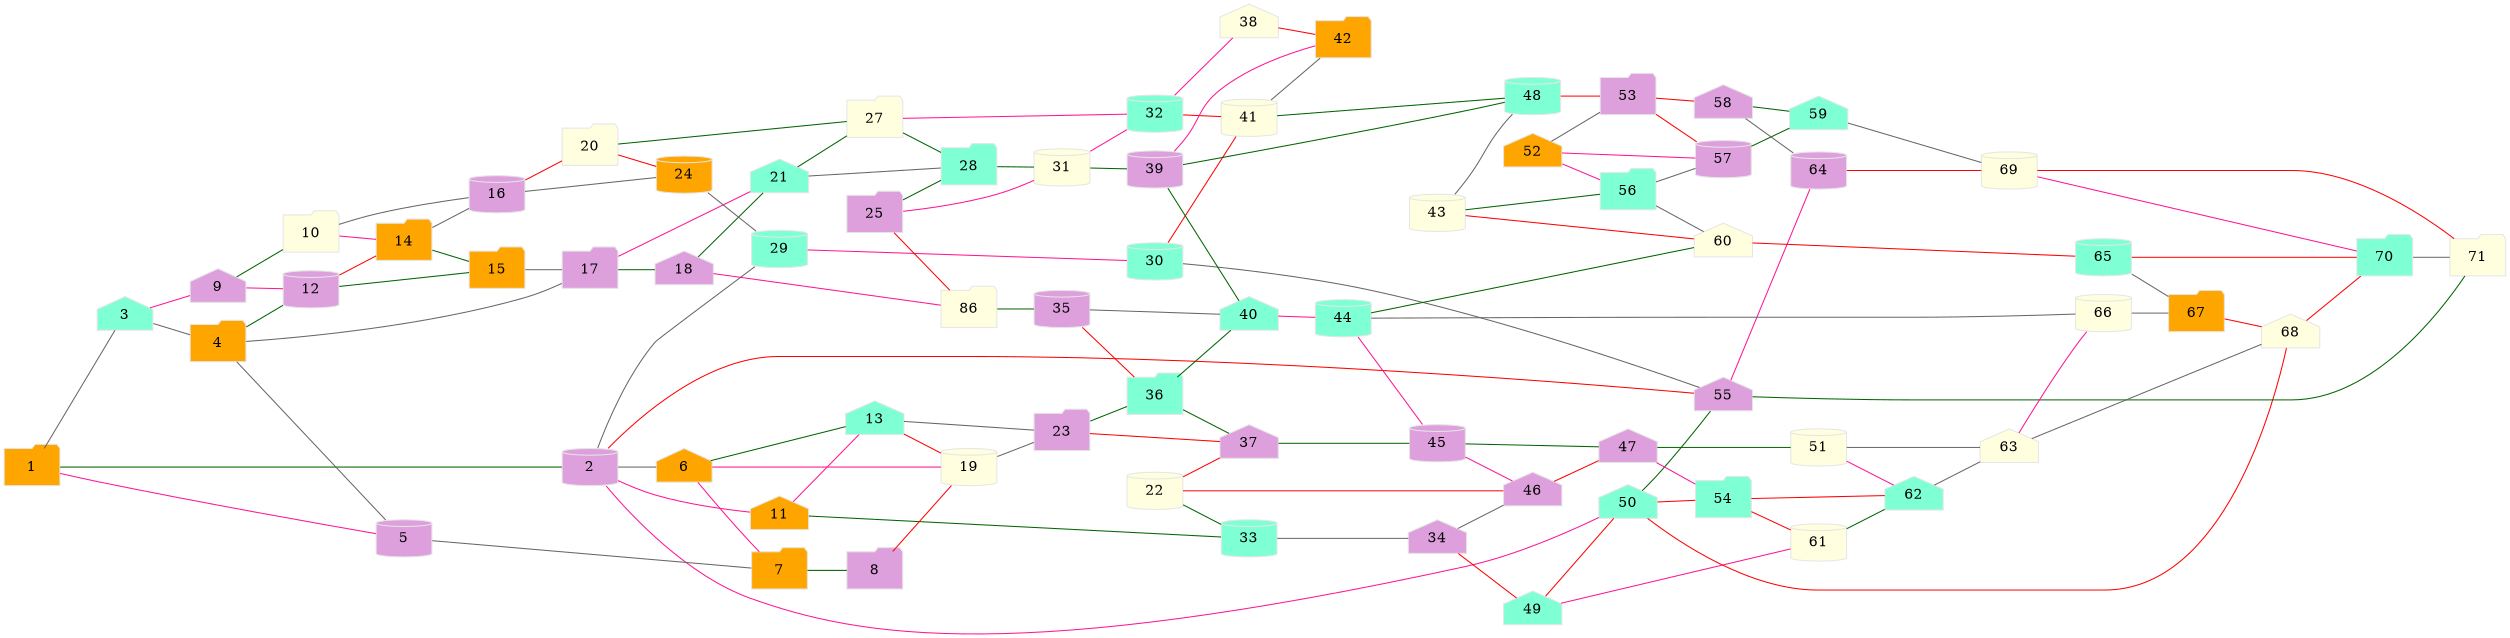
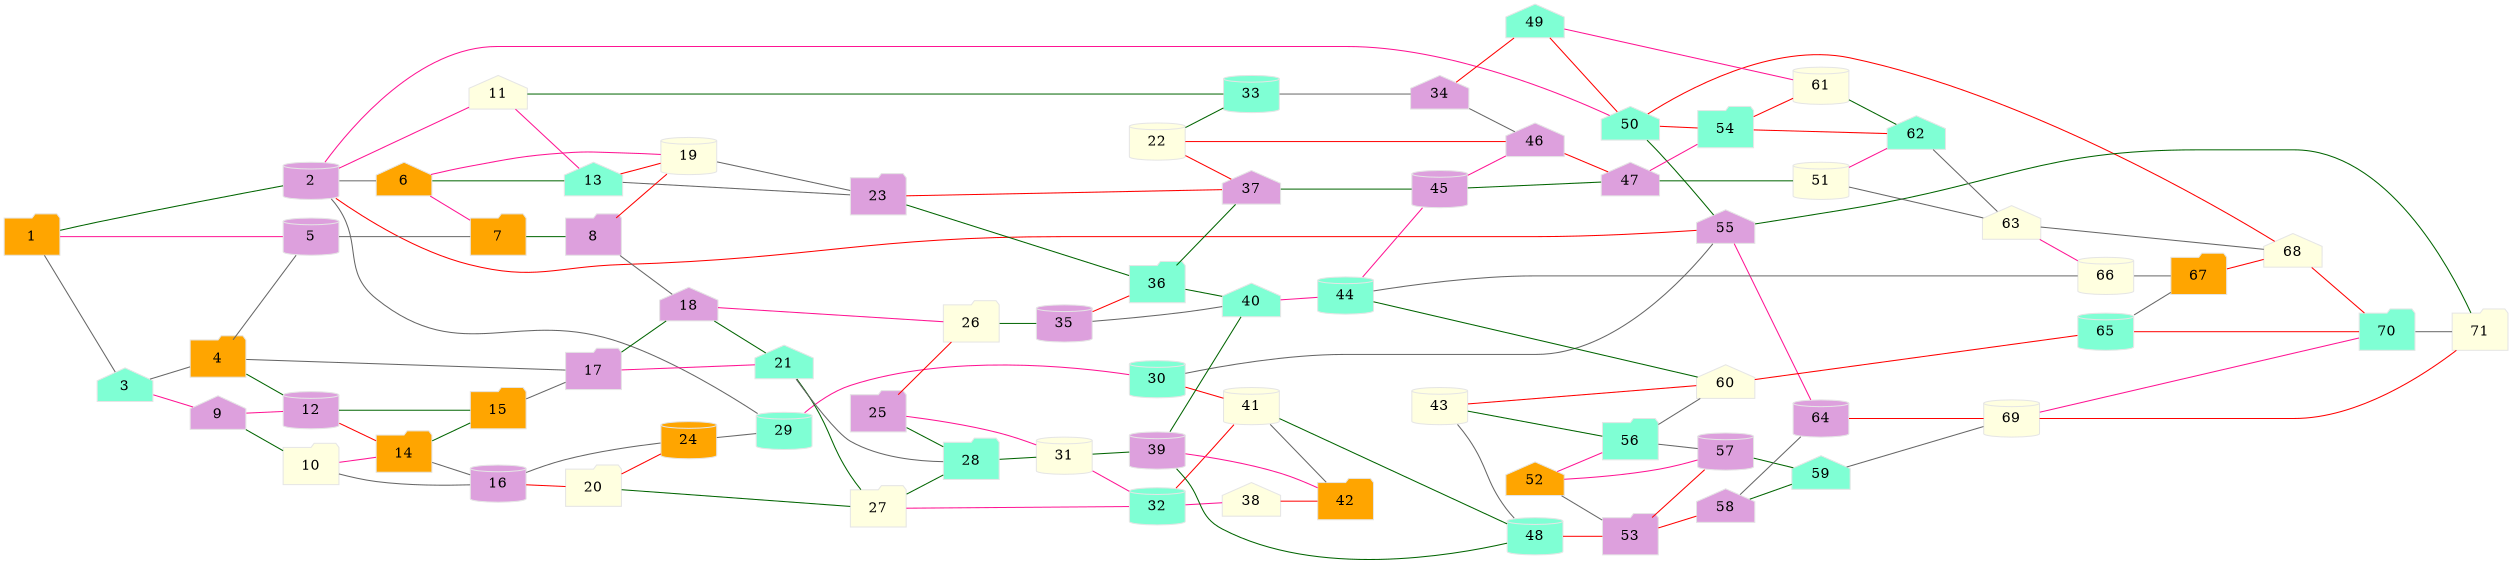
none -> (646, 275)
(969, 309) -> (971, 323)
(779, 515) -> (498, 94)
